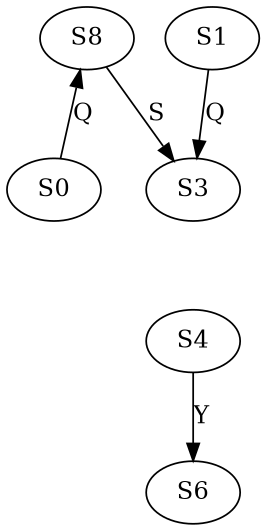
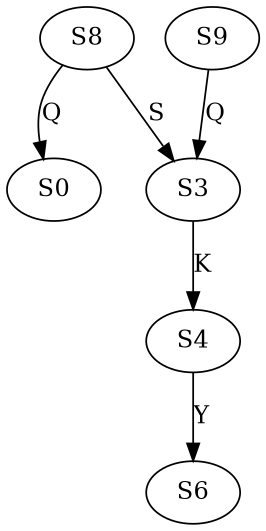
(212, 38) -> (212, 38)
(68, 123) -> (42, 101)
none -> (193, 257)
